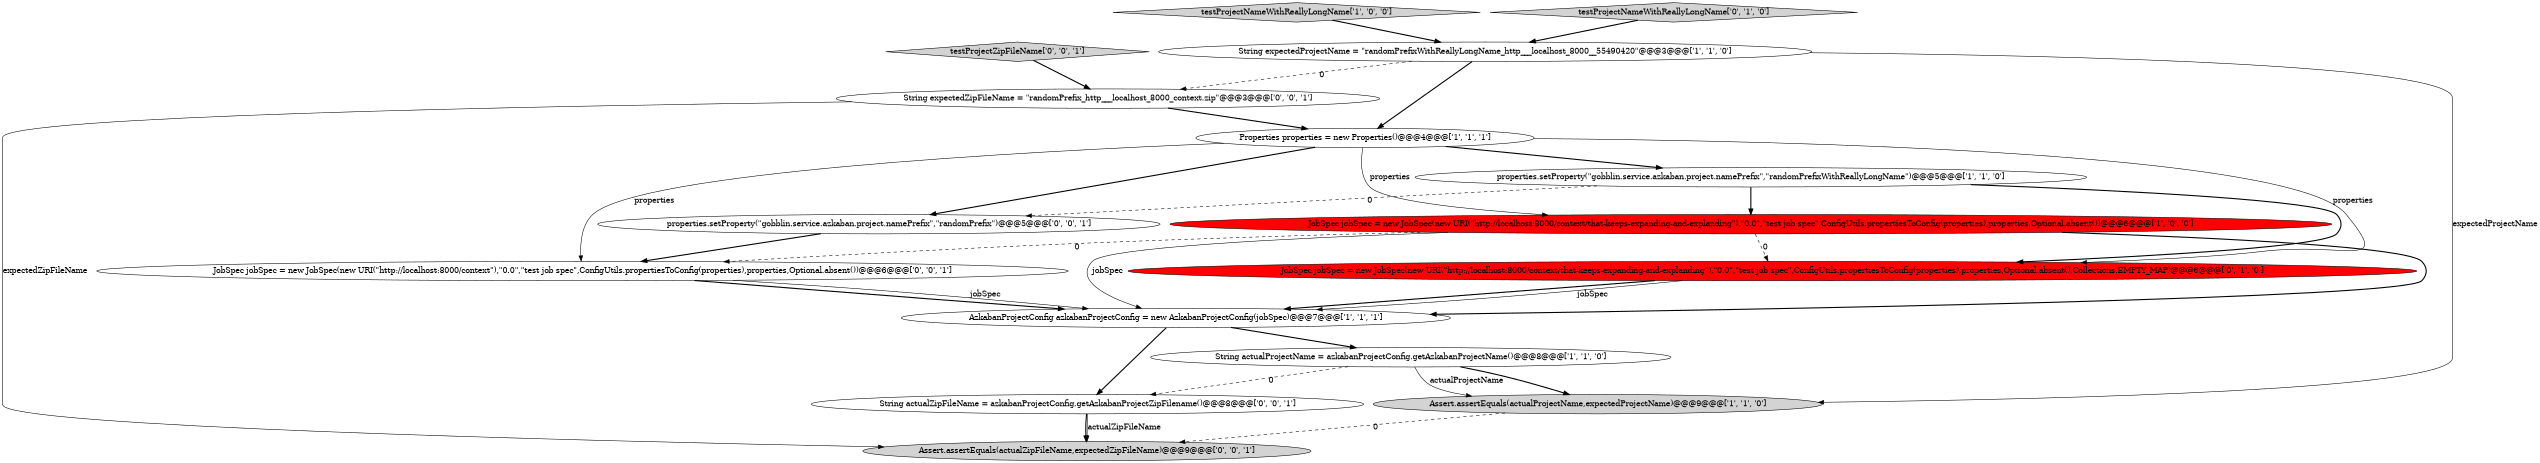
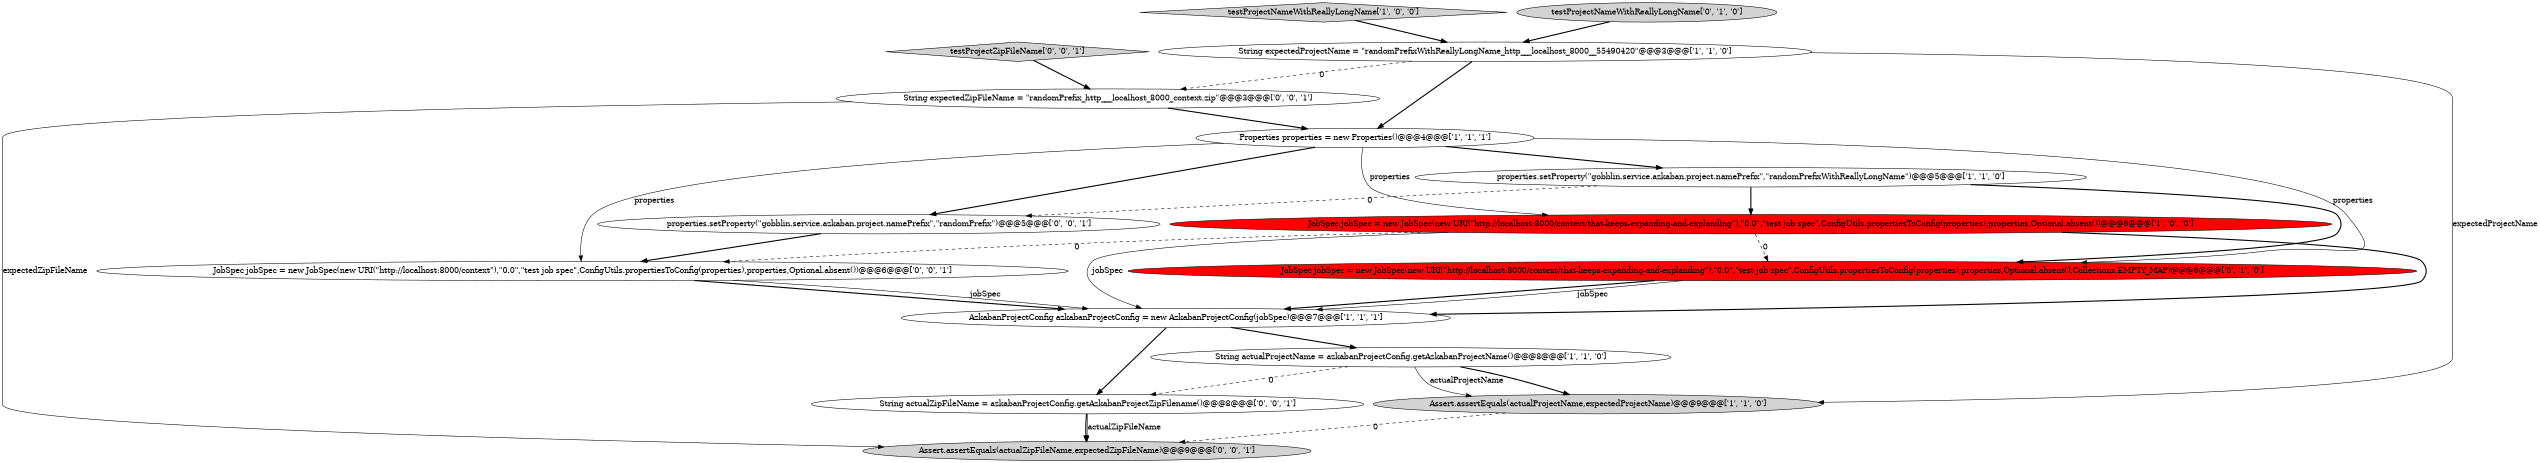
(1674, 12) -> (1647, 12)
